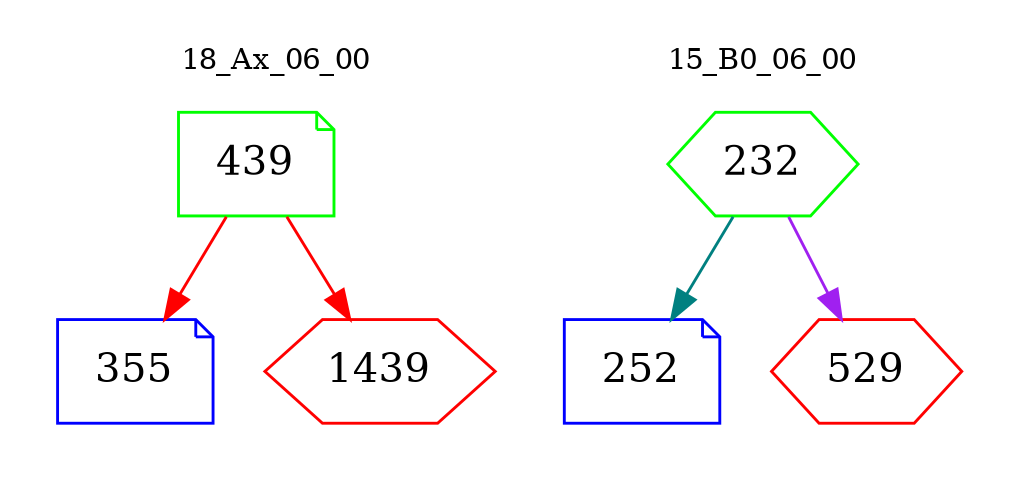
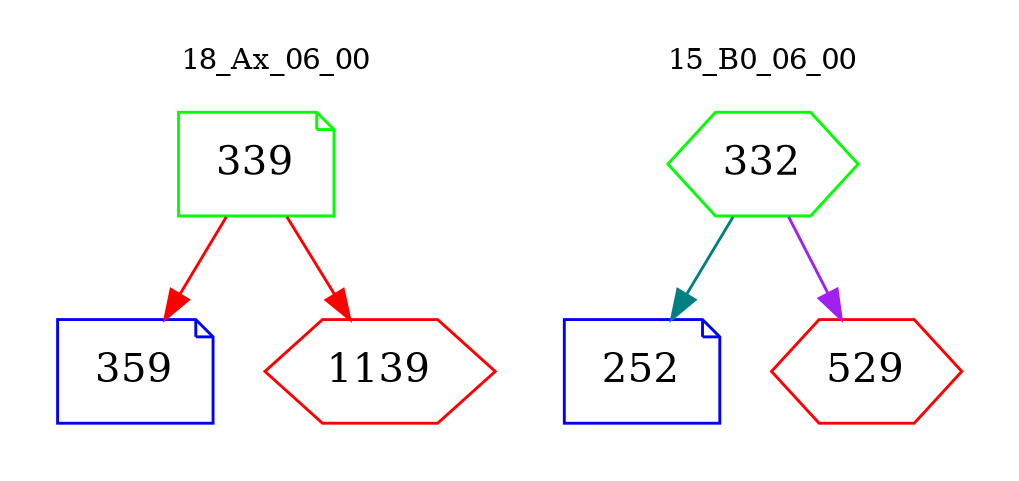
(256, 164) -> (256, 164)
(763, 164) -> (763, 164)
(135, 371) -> (135, 371)
(380, 371) -> (380, 371)
